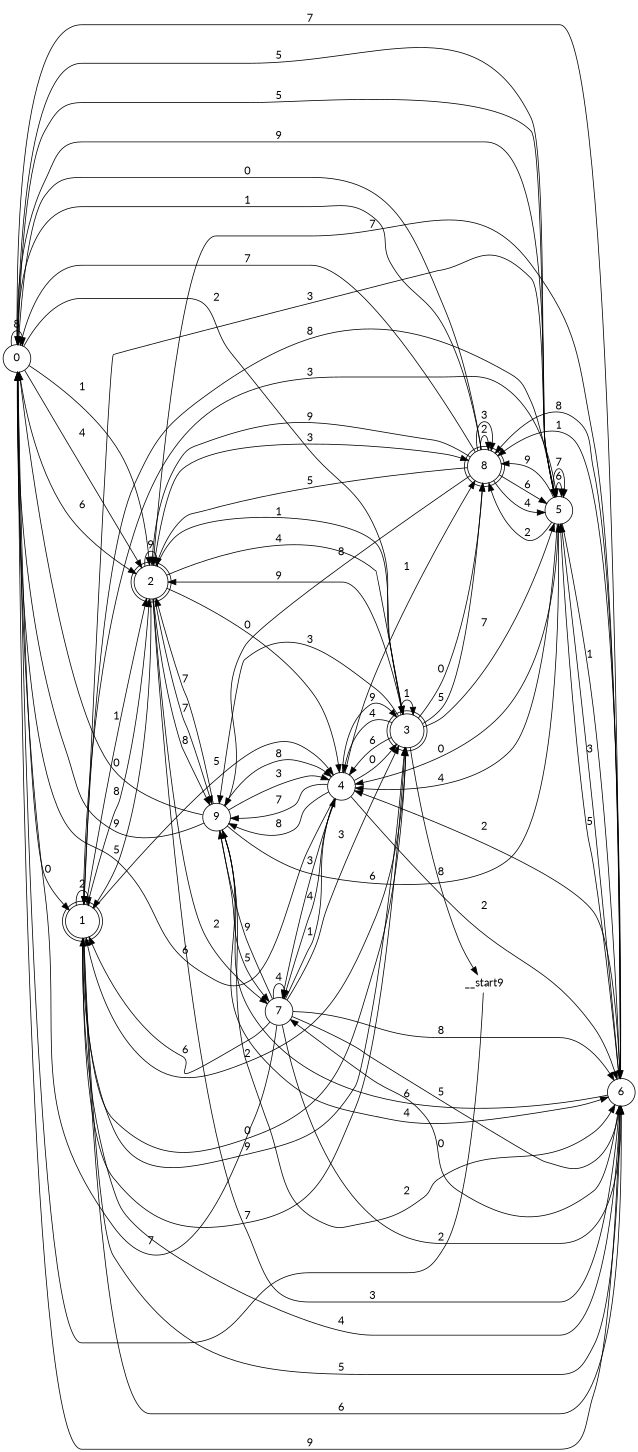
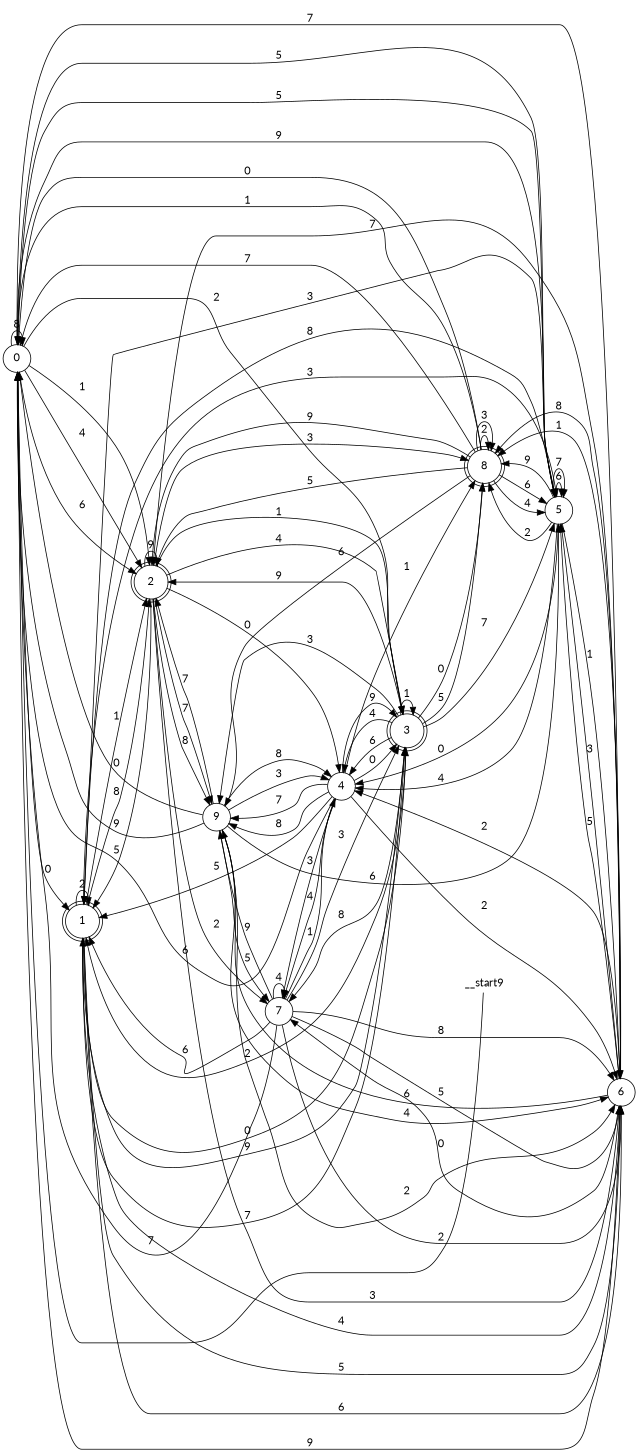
(341, 552) -> (341, 552)
(199, 795) -> (223, 876)
(433, 860) -> (373, 908)
